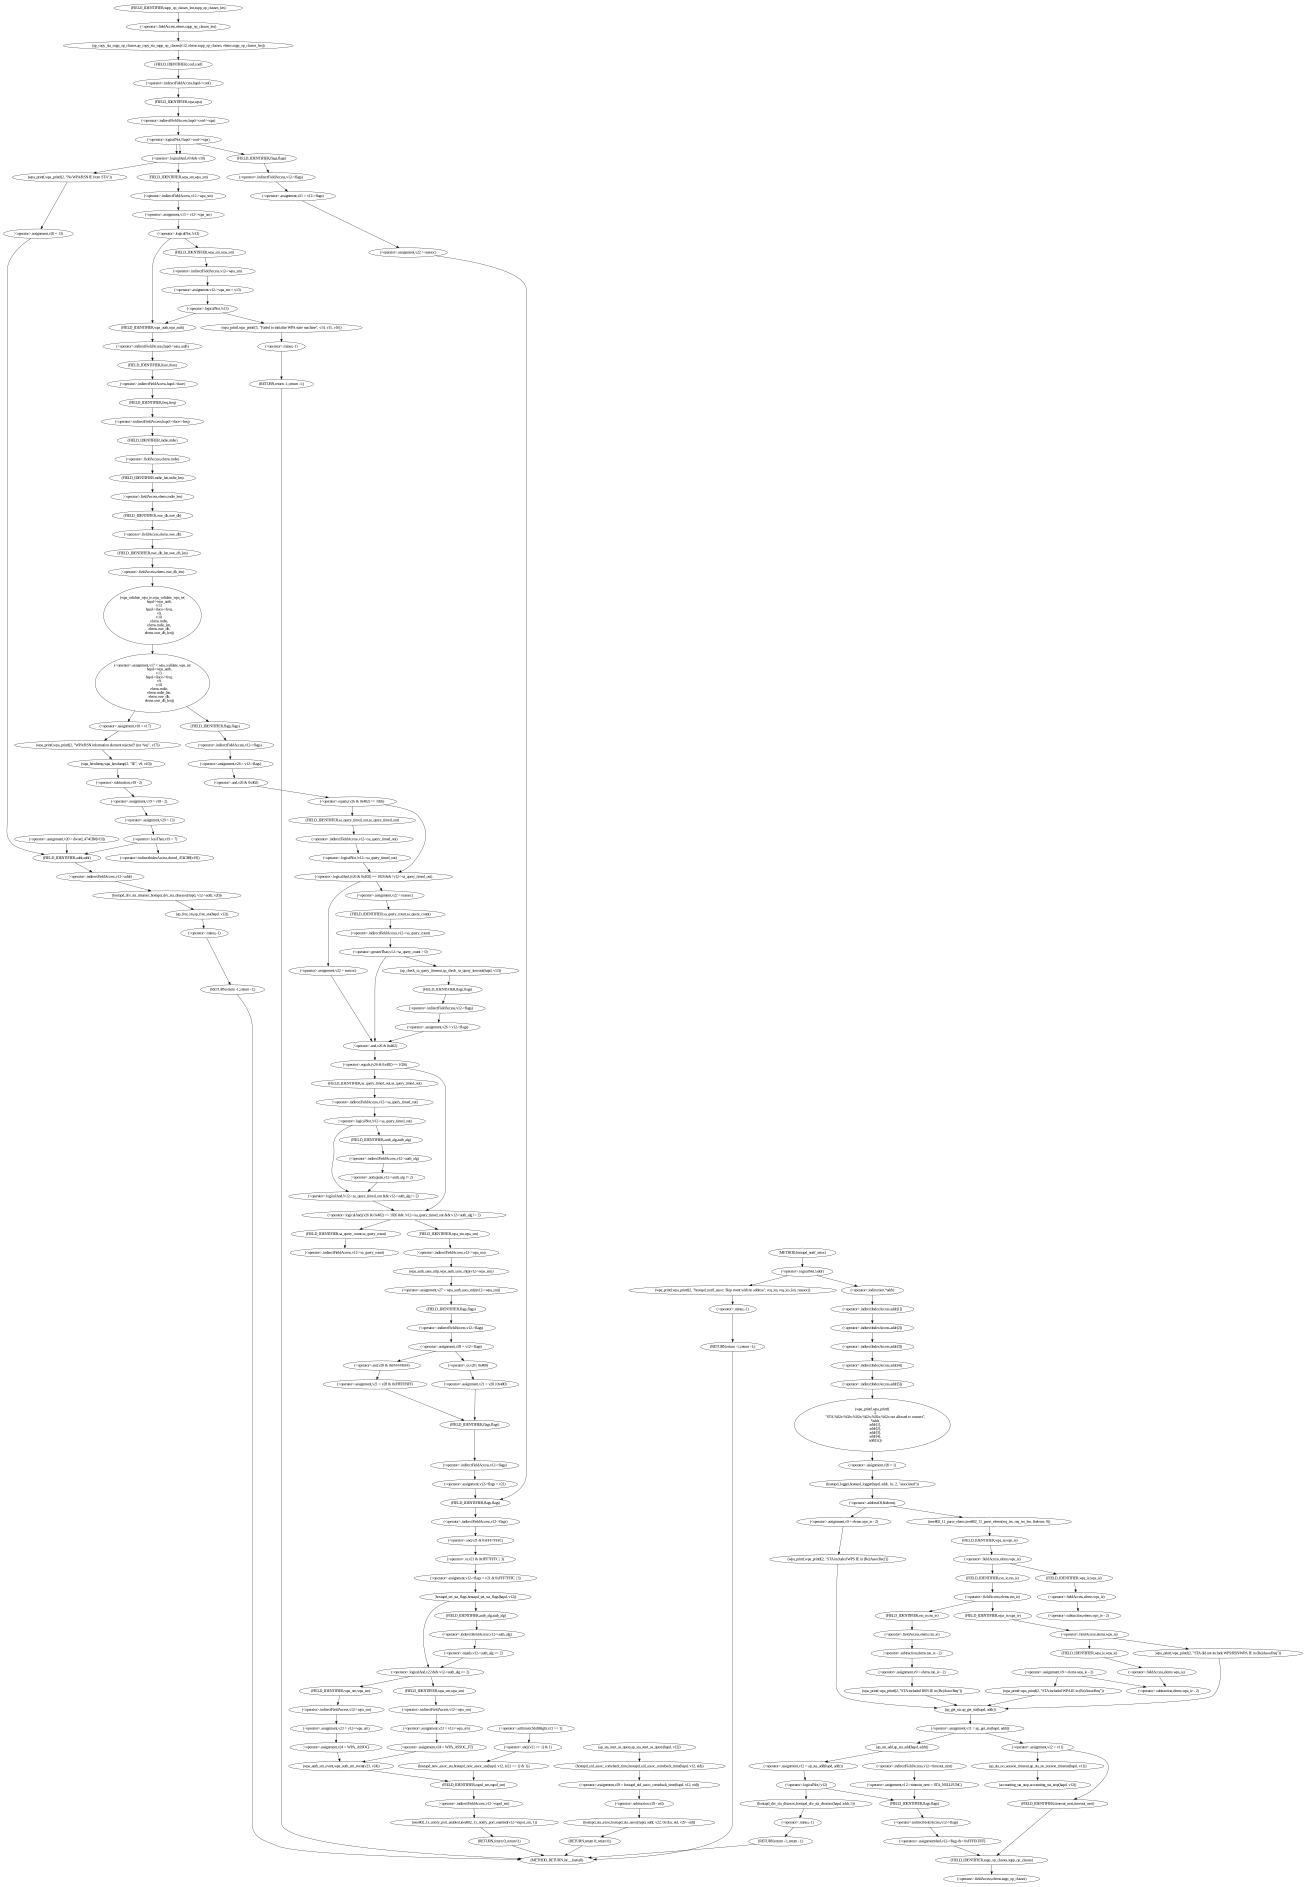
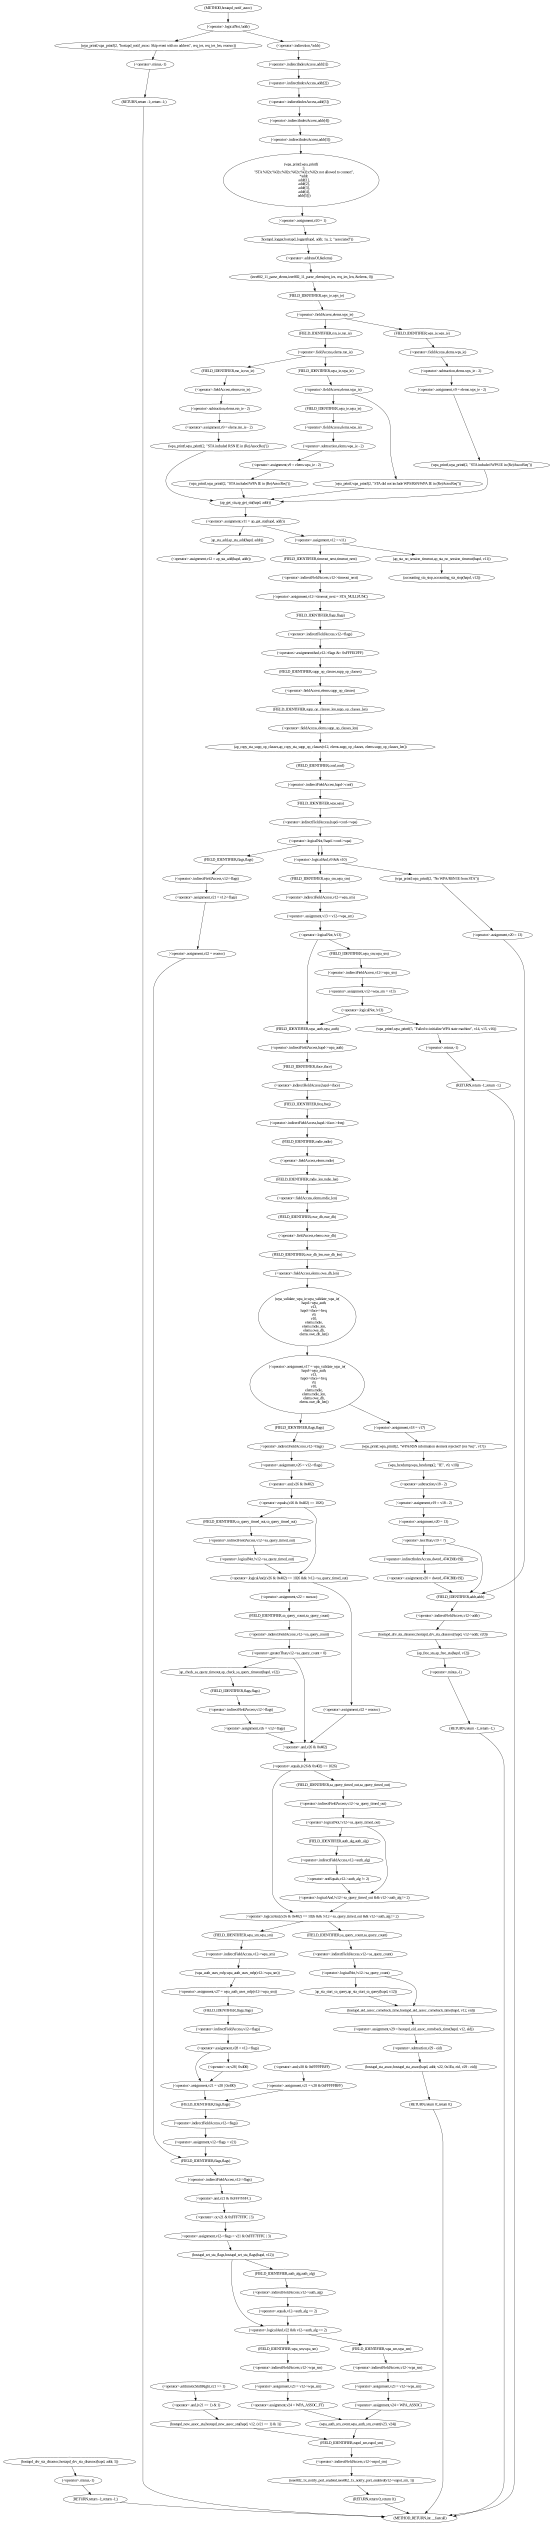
none -> (320, 699)
(418, 1356) -> (197, 2063)
(859, 1512) -> (451, 379)
none -> (424, 1568)
(1113, 1681) -> (311, 455)
(806, 1785) -> none
(1026, 1831) -> (320, 567)
none -> (356, 1973)
